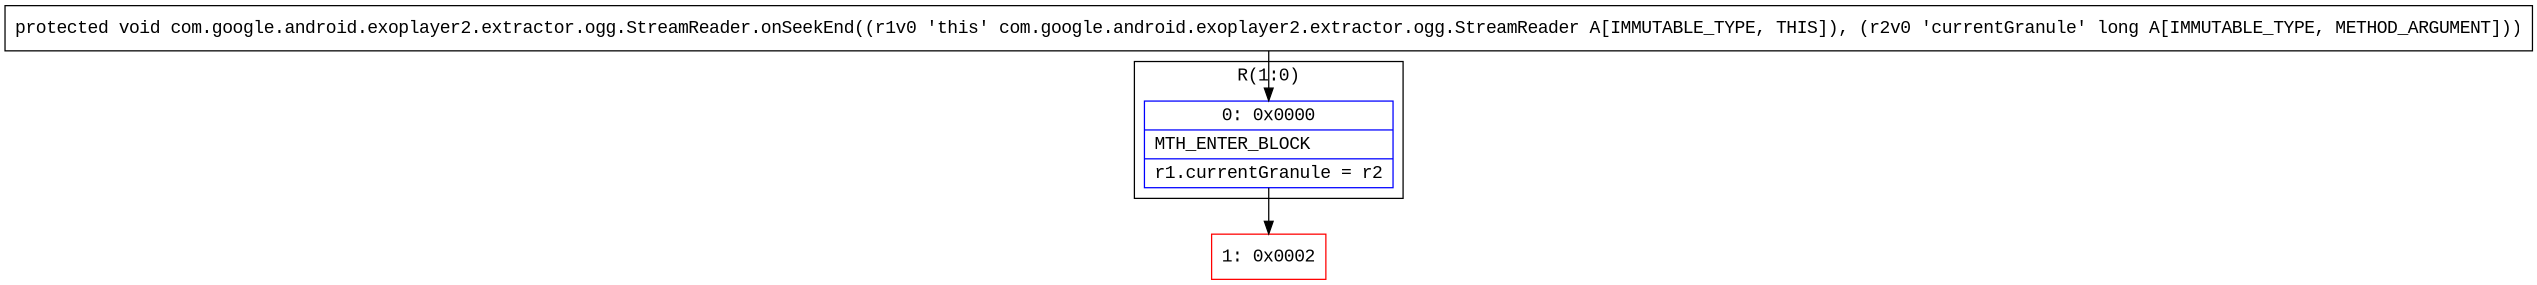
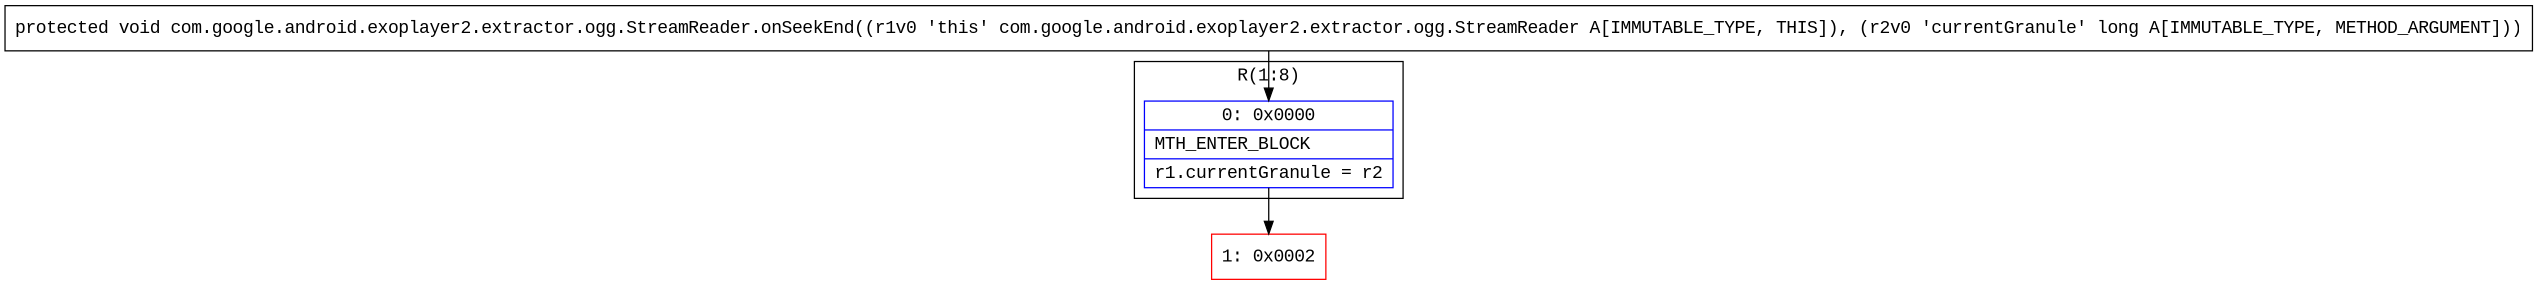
(1269, 76) -> (1269, 76)
